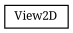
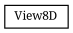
(36, 17) -> (36, 17)
